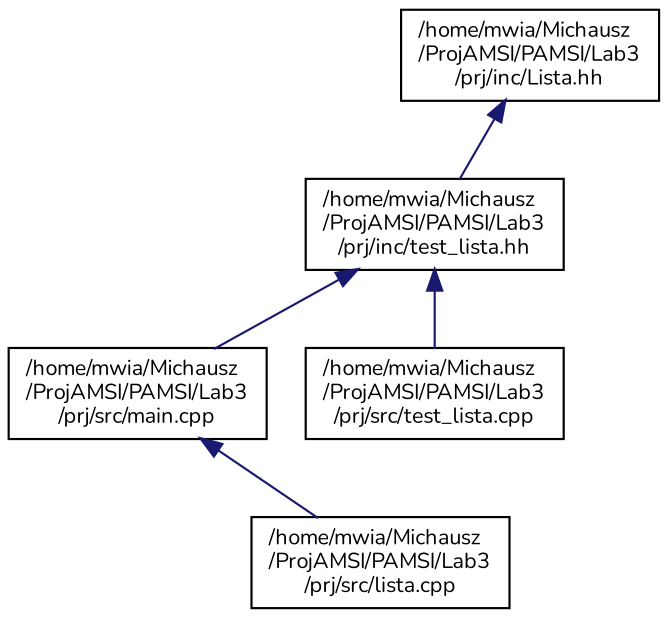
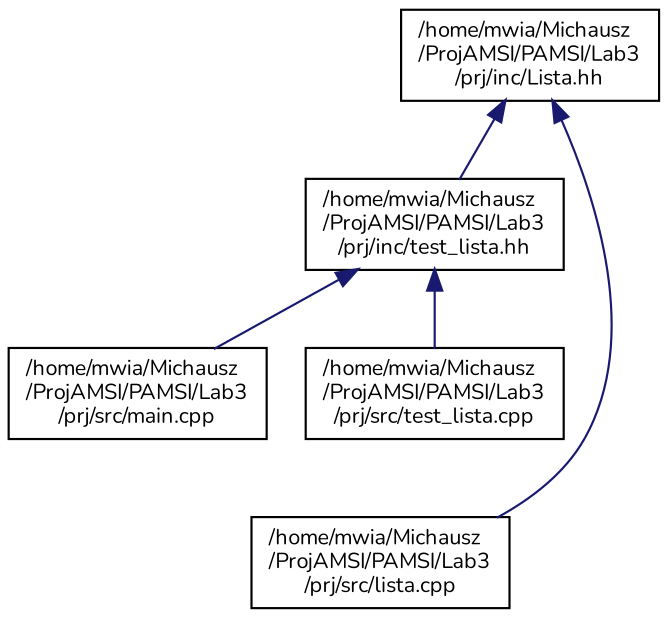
(268, 484) -> (611, 337)
